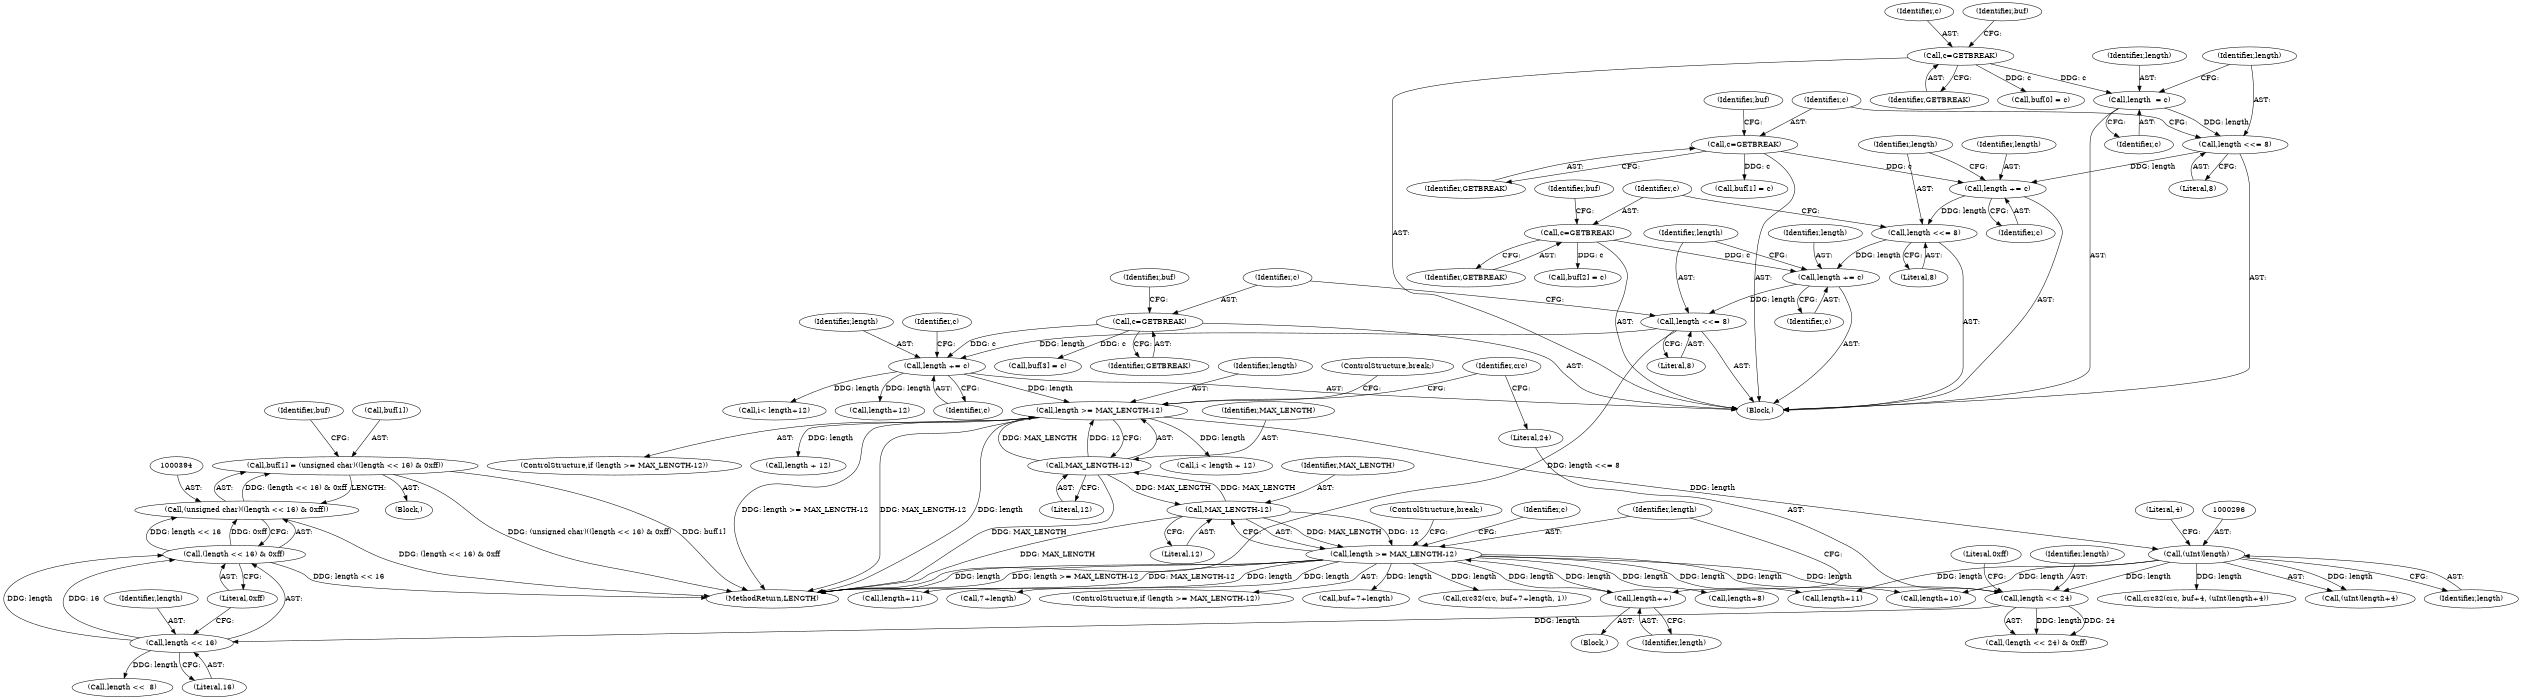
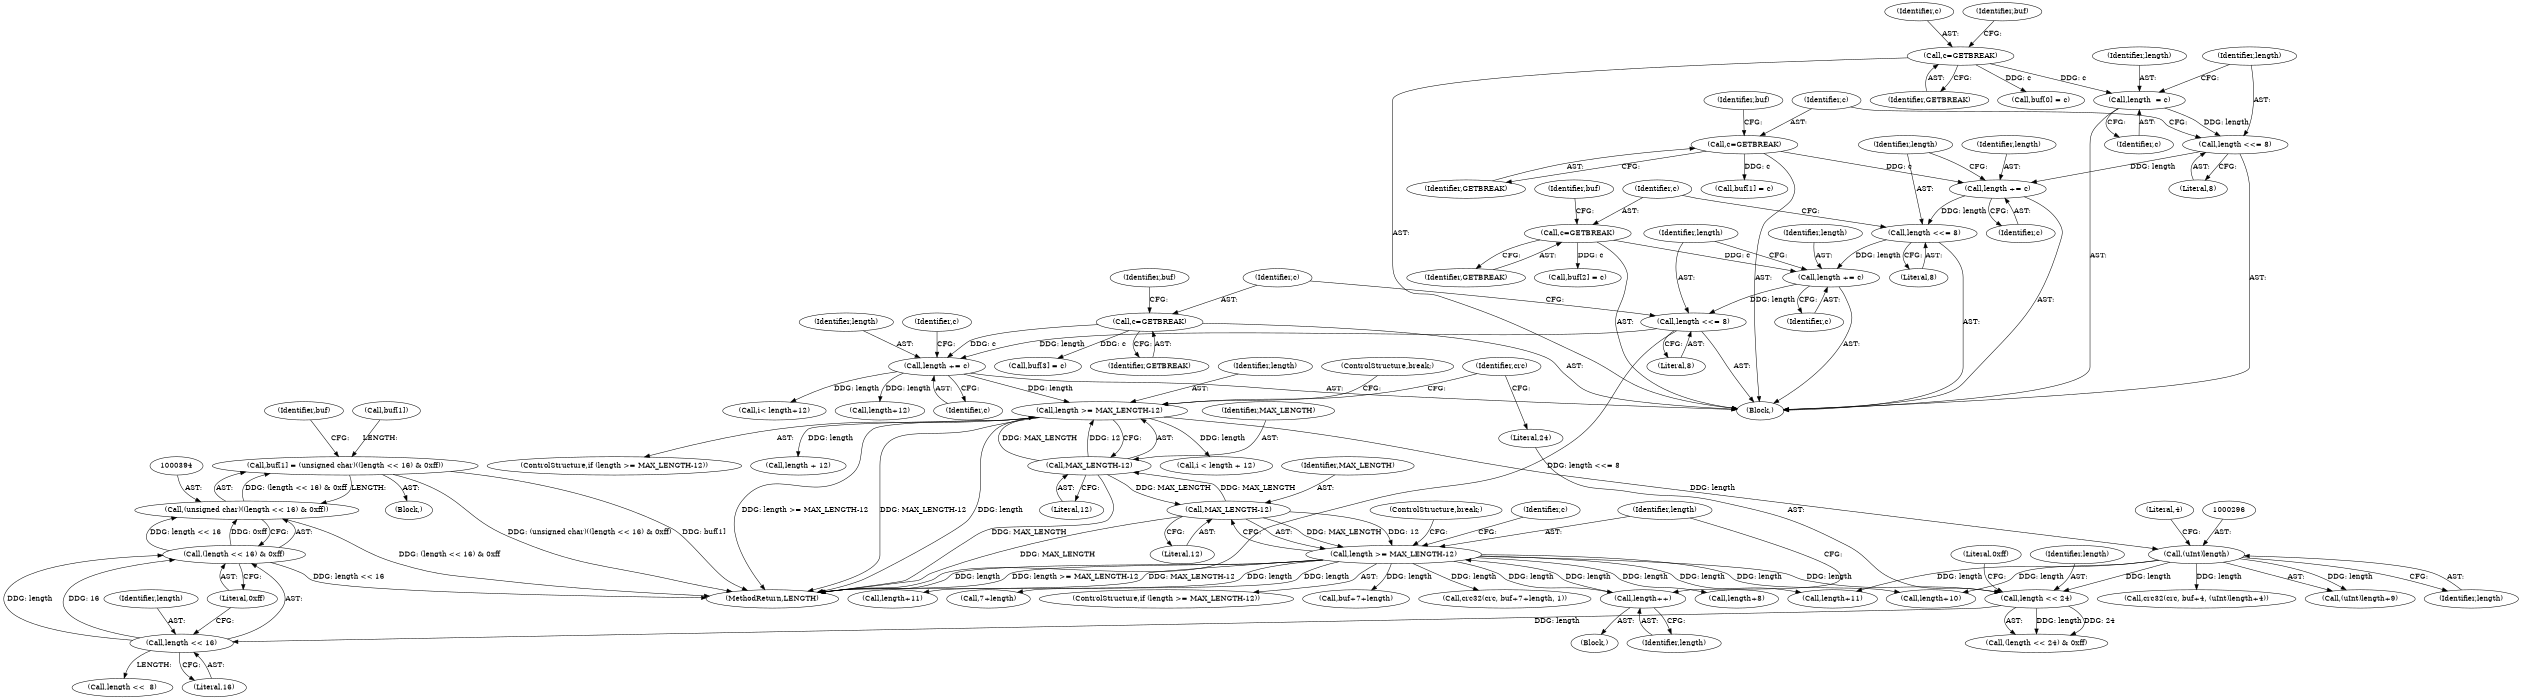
(381, 438) -> (381, 438)
(2360, 599) -> (2360, 599)
(155, 665) -> (155, 665)
